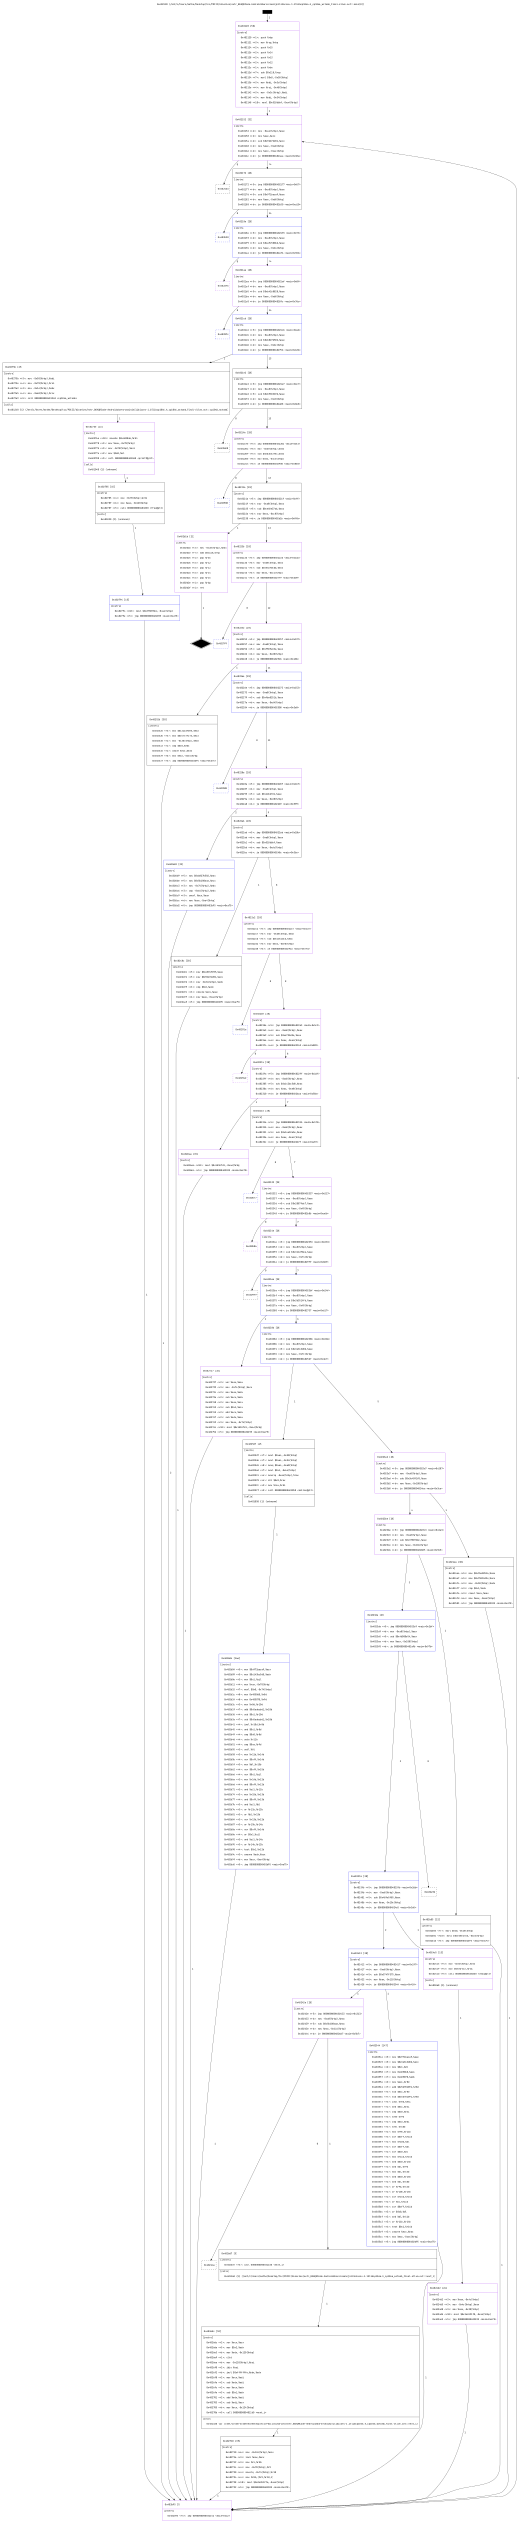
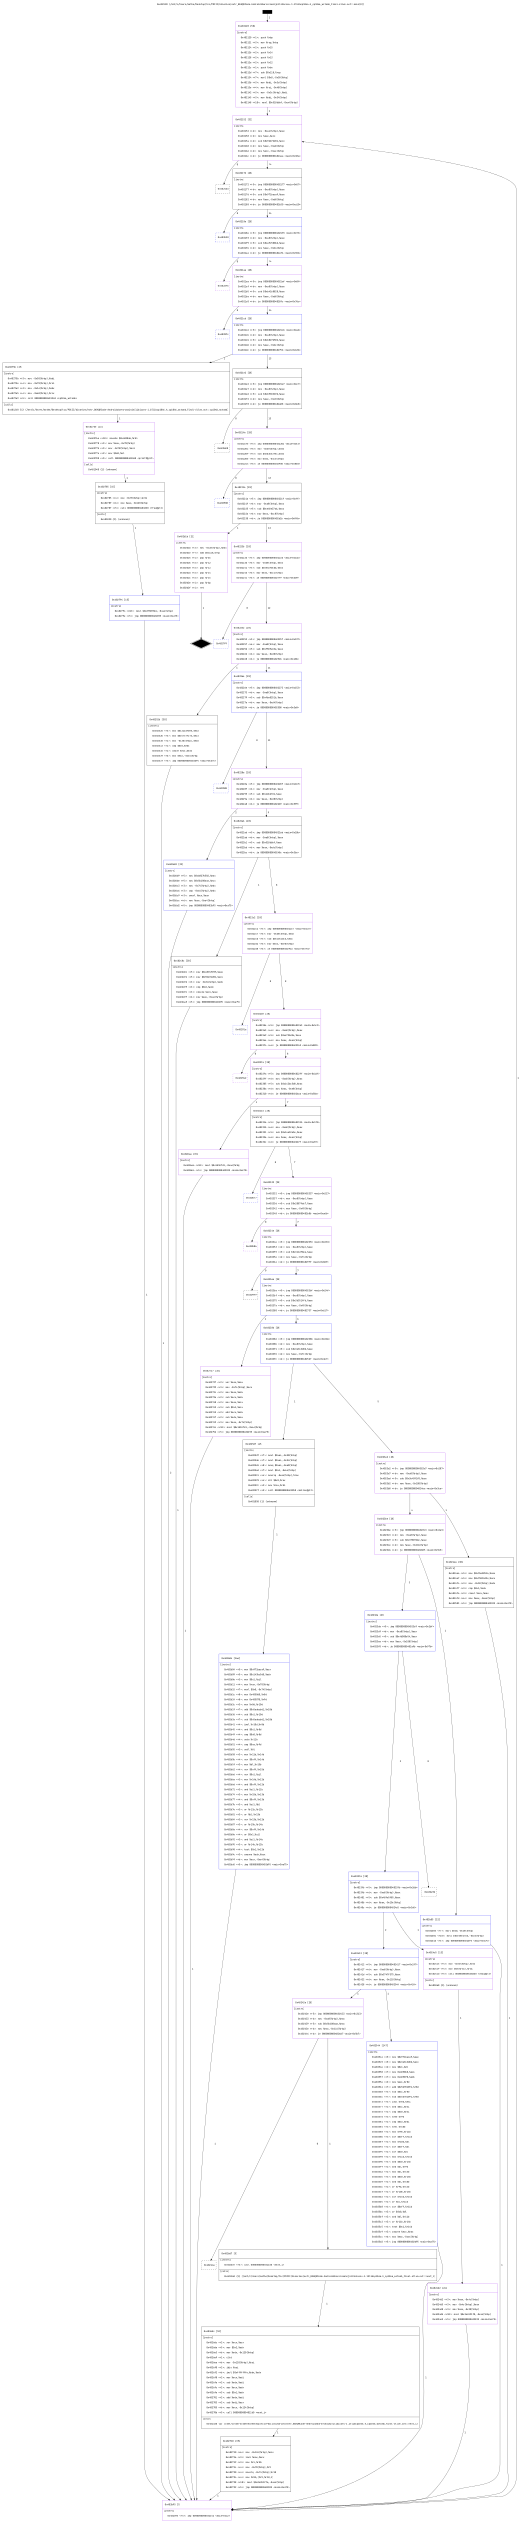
(455, 1930) -> (455, 1930)
